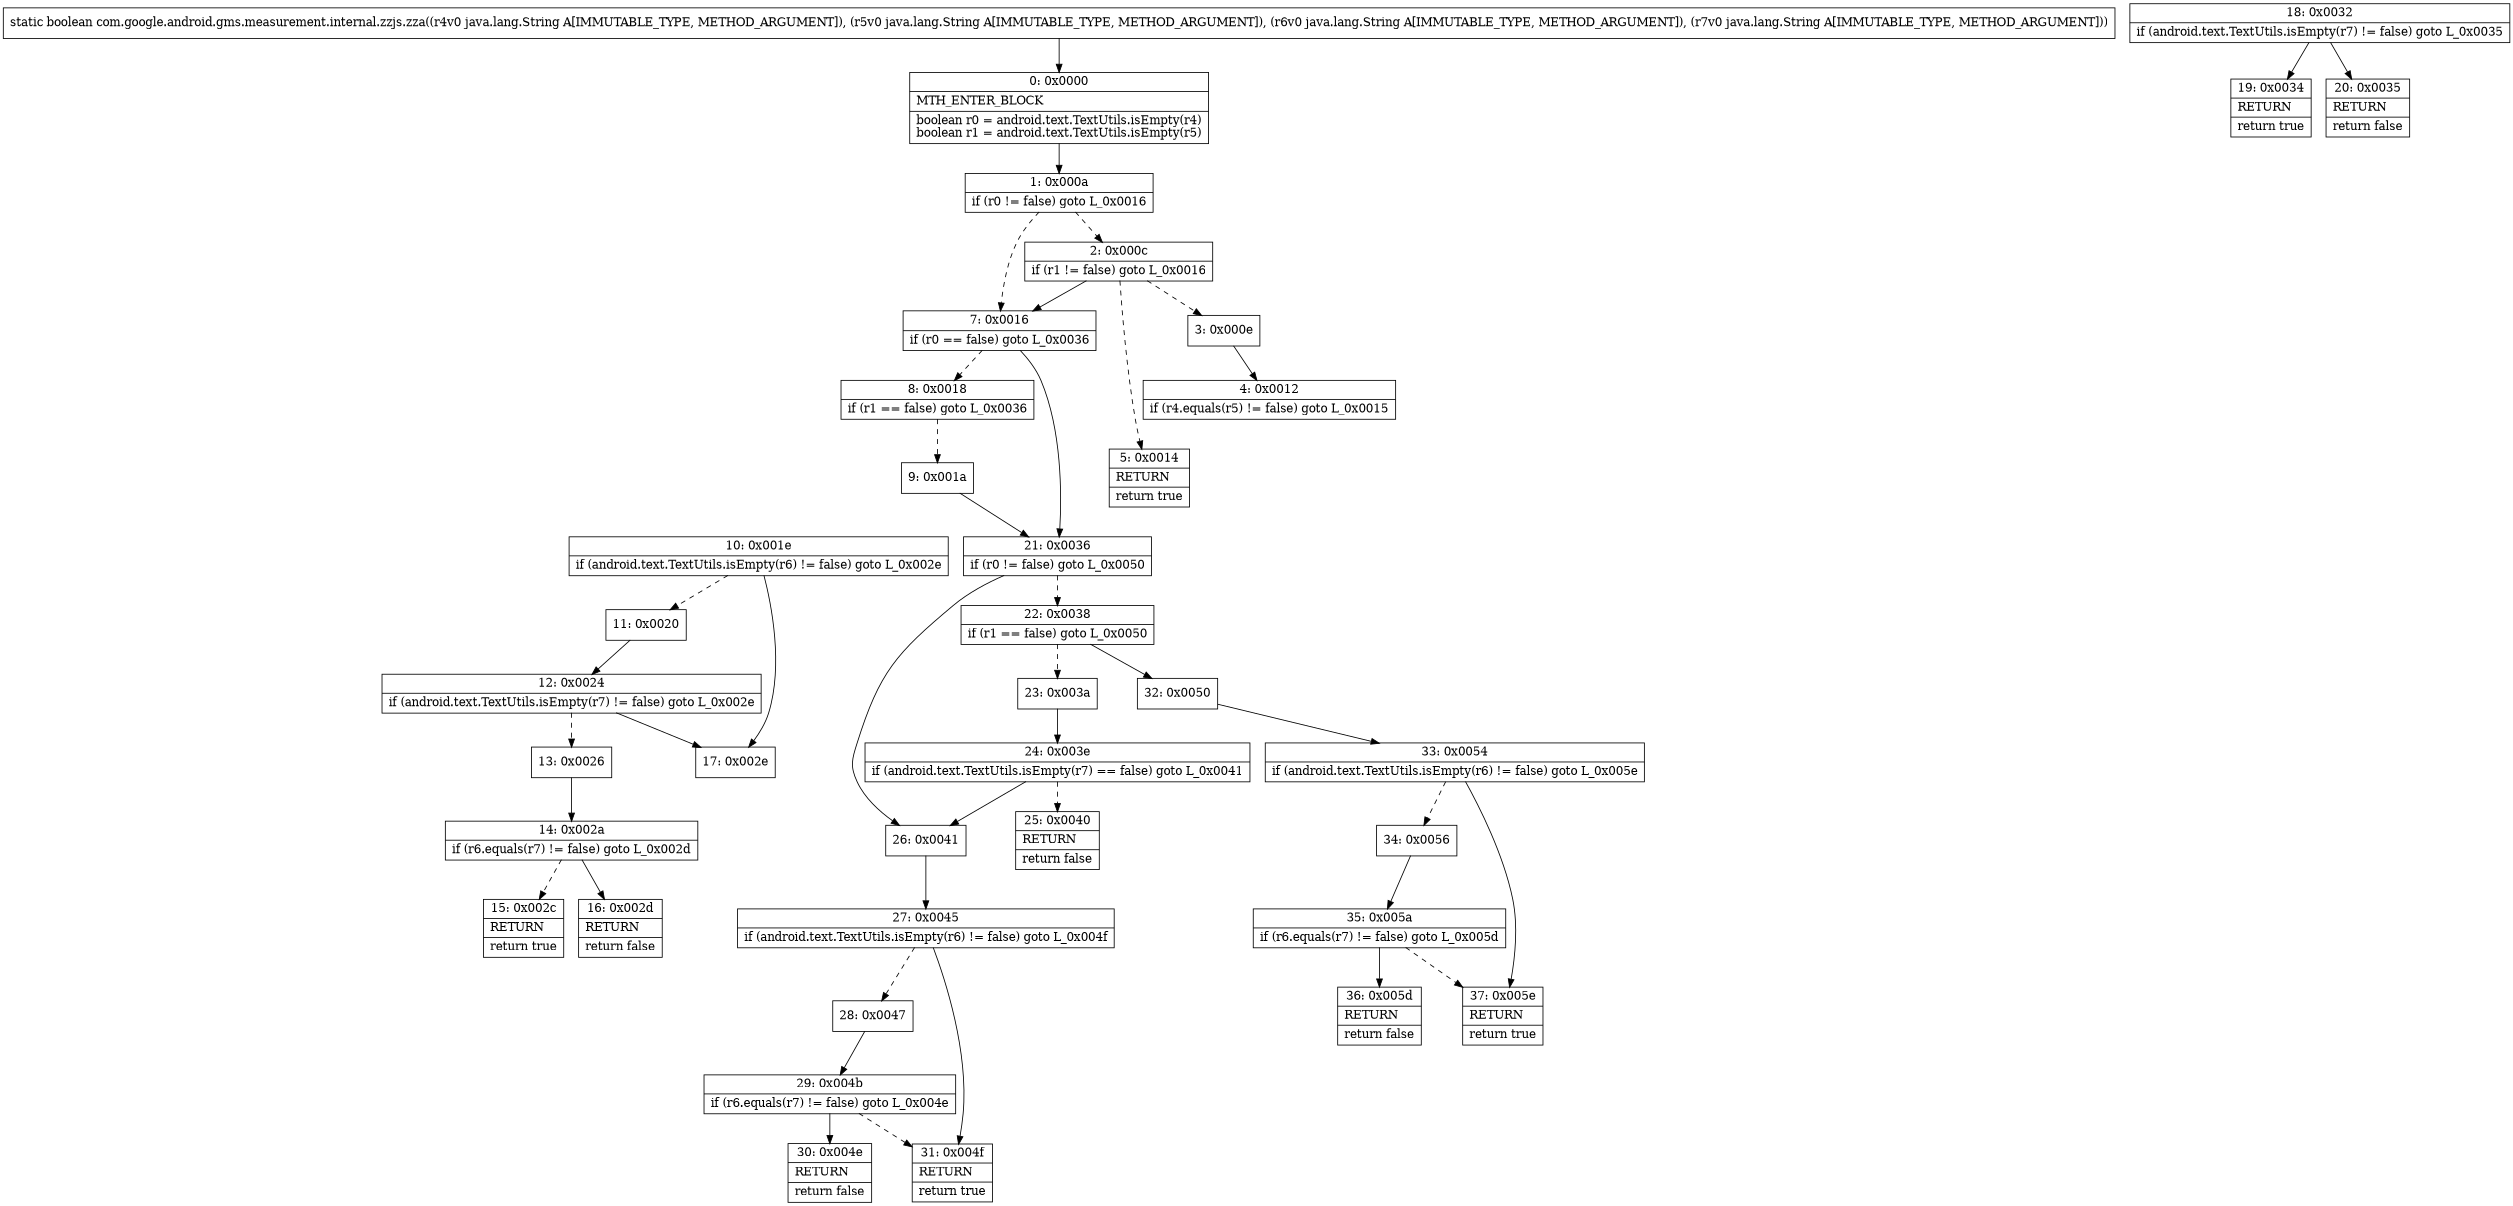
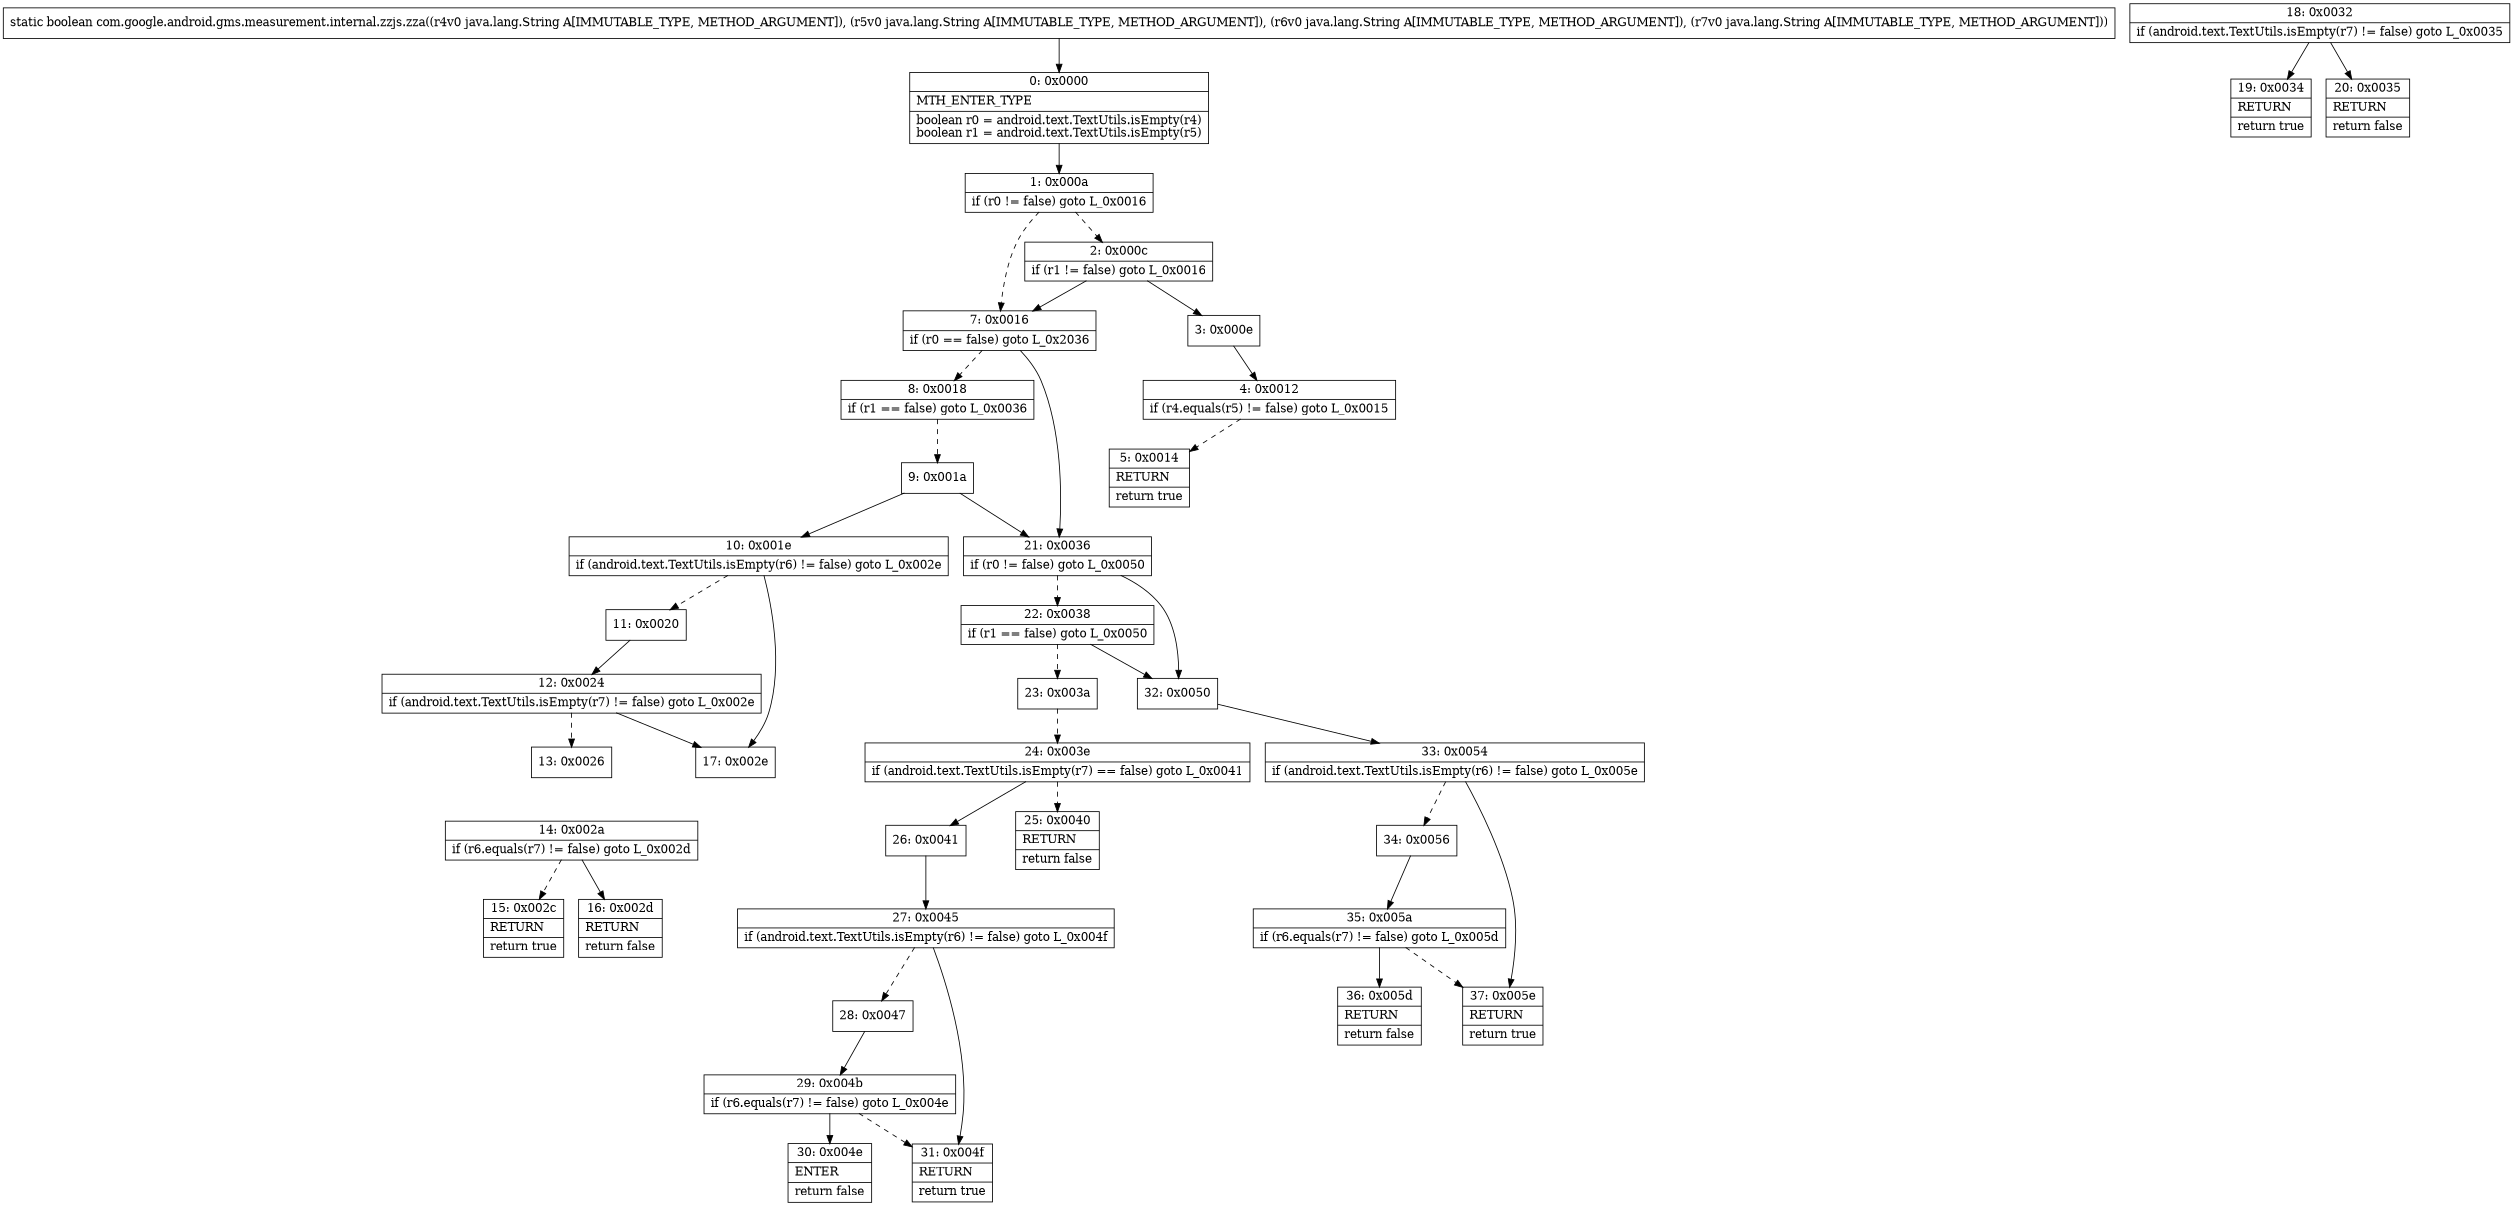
(980, 101) -> (974, 101)
(1171, 296) -> (1171, 296)
(1000, 340) -> (1000, 340)
(1127, 361) -> (1219, 433)
none -> (857, 513)
(883, 680) -> (1166, 613)
(1057, 722) -> (1057, 722)
(572, 795) -> none
(822, 1172) -> (817, 1172)
